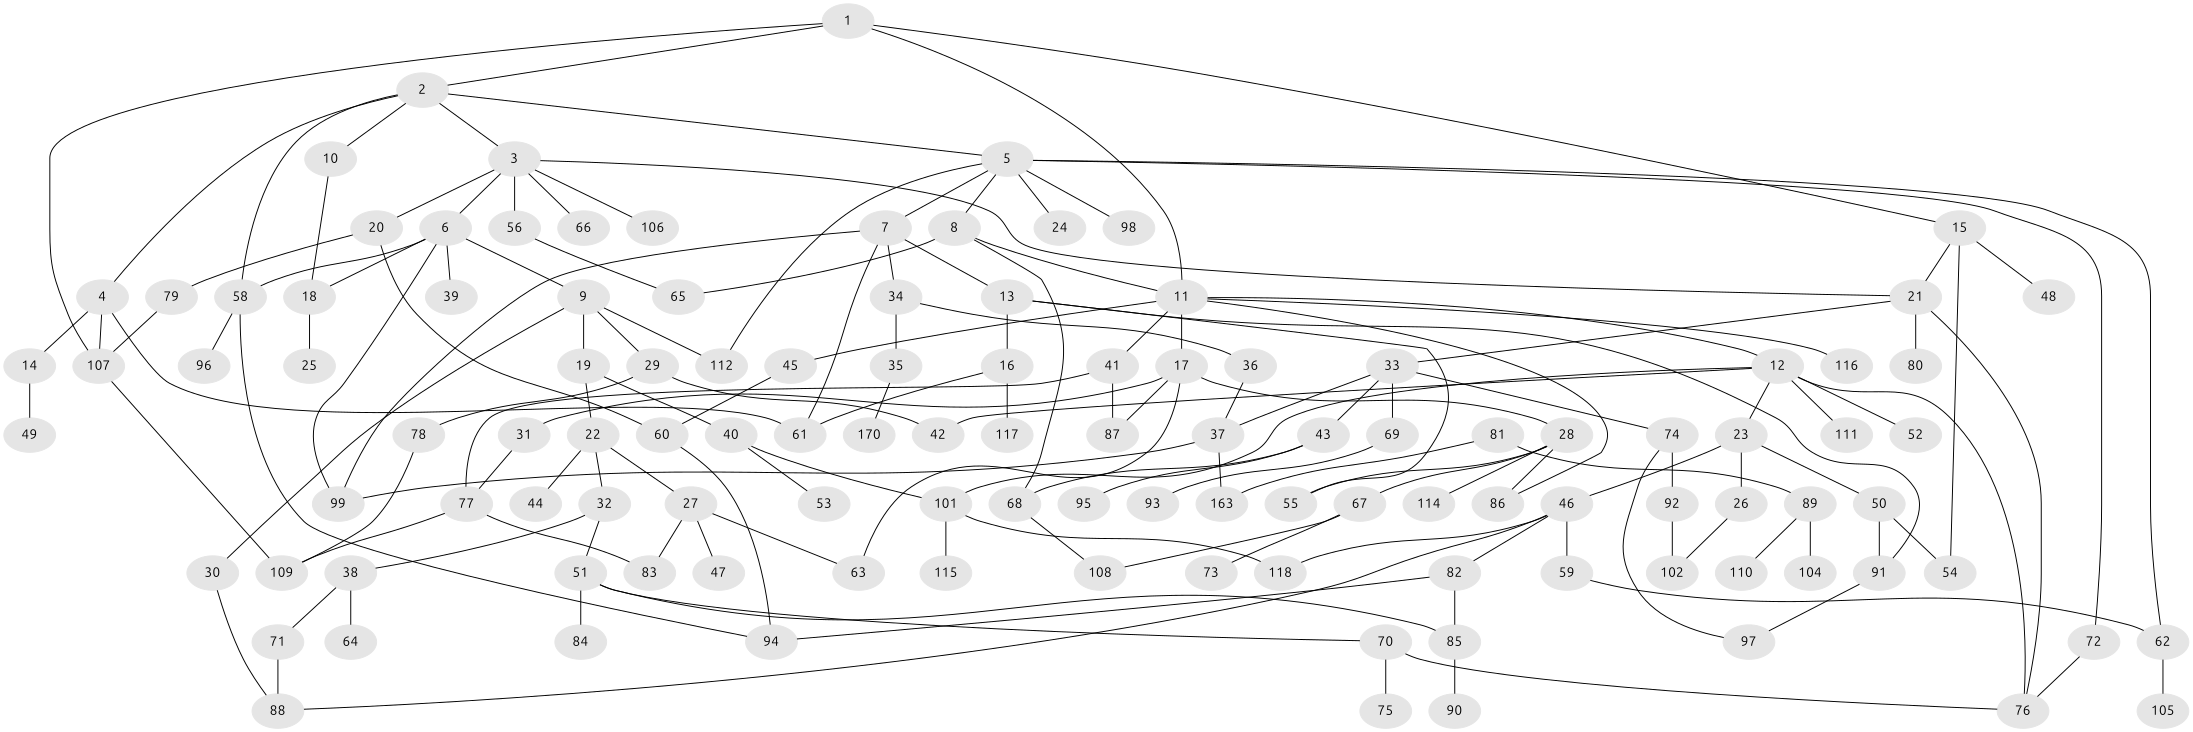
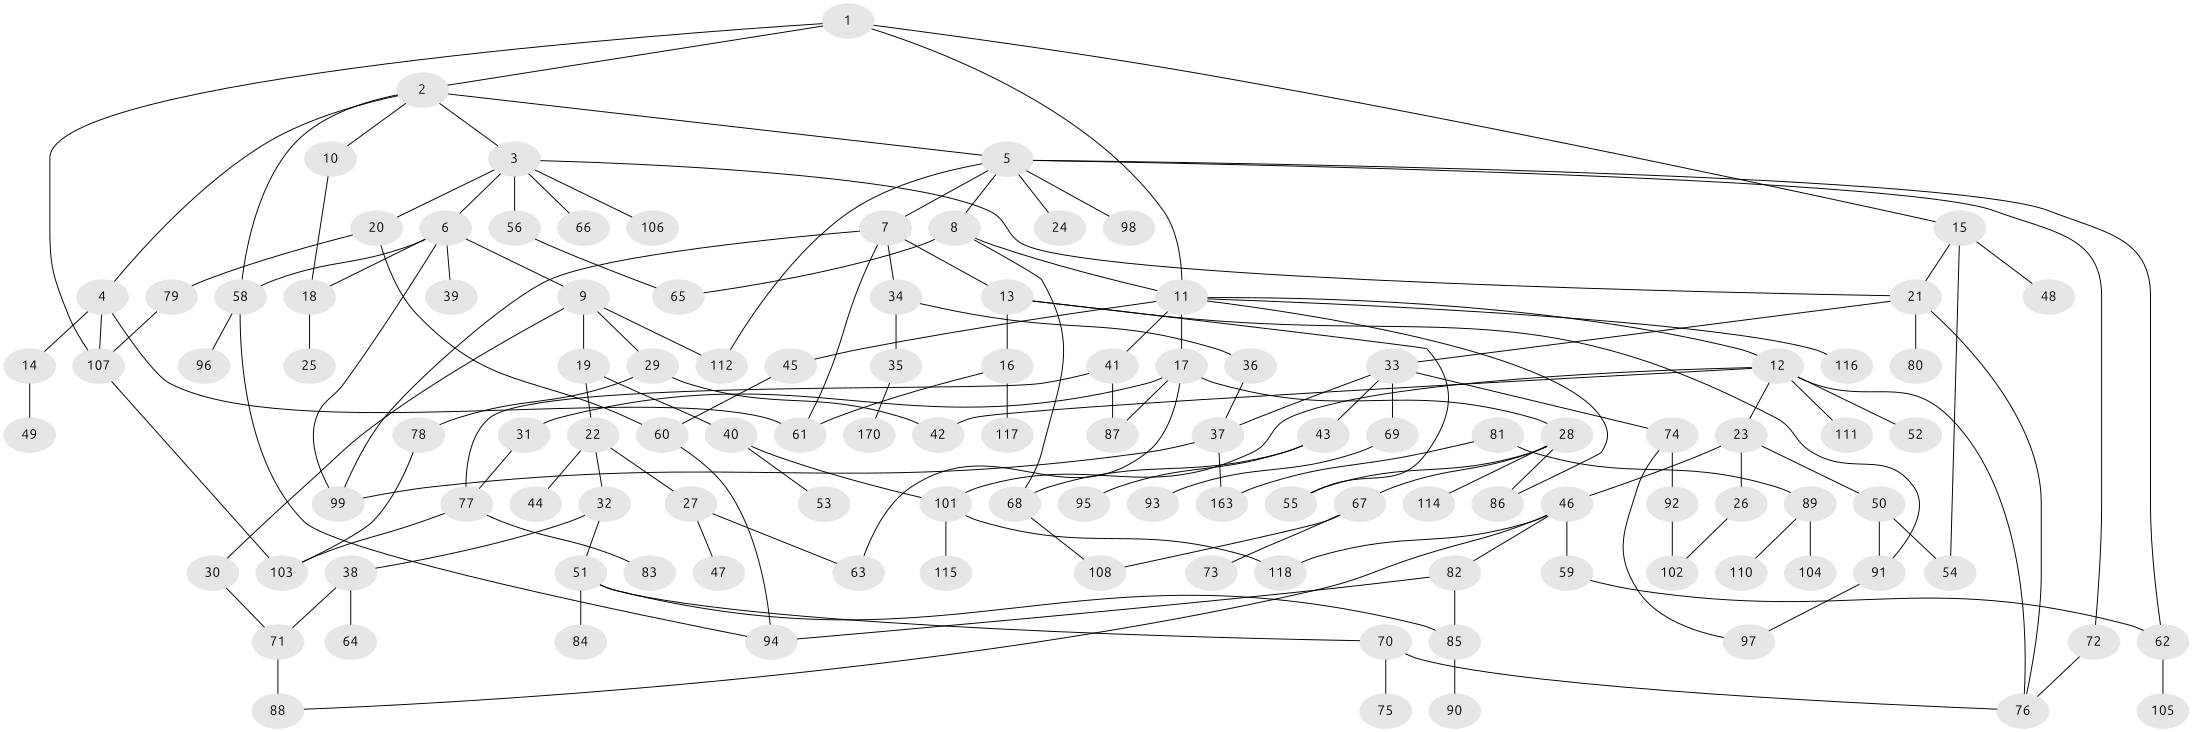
(670, 539) -> none
(282, 573) -> (282, 573)
(237, 645) -> (245, 608)
